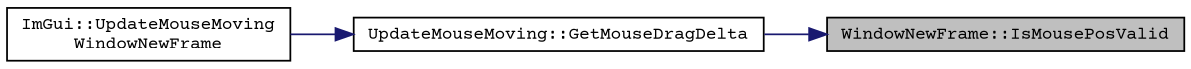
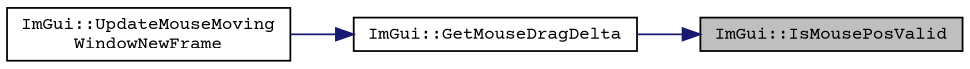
(559, 34) -> (495, 34)
(1006, 34) -> (831, 34)
